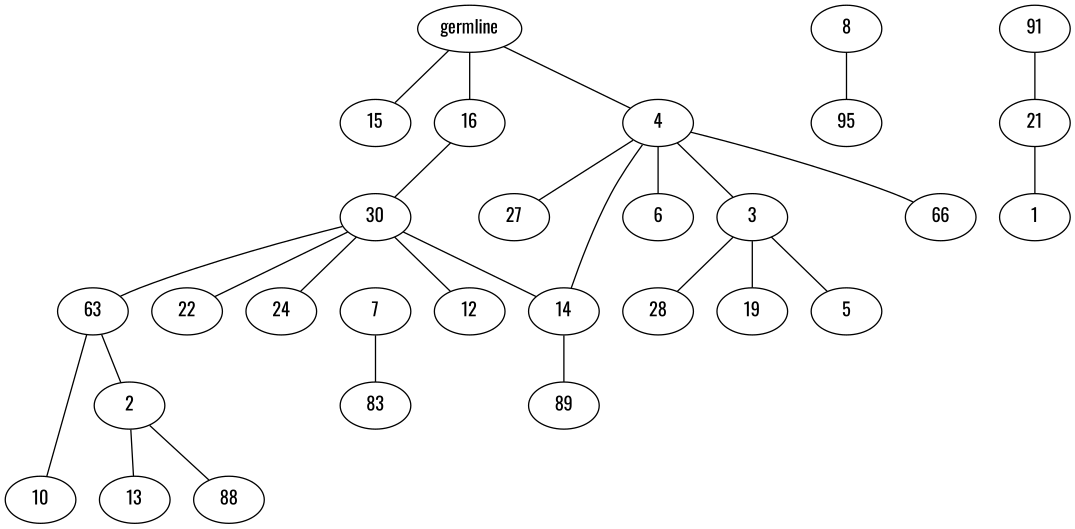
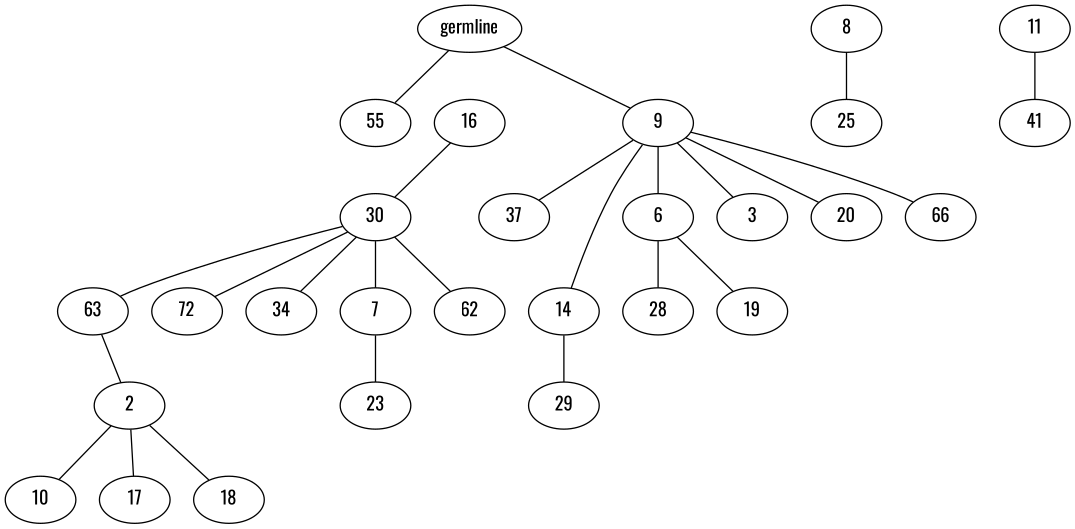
(1035, 29) -> (1035, 29)
(470, 76) -> none
(375, 123) -> (375, 123)
(658, 123) -> (658, 123)
(846, 123) -> (846, 123)
(1035, 123) -> (1035, 123)
(514, 217) -> (514, 217)
none -> (846, 217)
(1035, 217) -> none
(470, 264) -> (375, 264)
(705, 264) -> (658, 264)
(752, 264) -> (705, 264)
(187, 311) -> (187, 311)
(281, 311) -> (281, 311)
(470, 311) -> (470, 311)
(846, 311) -> none
(67, 406) -> (85, 453)
(375, 406) -> (375, 406)
(564, 406) -> (564, 406)
(135, 500) -> (135, 500)
(229, 500) -> (229, 500)
